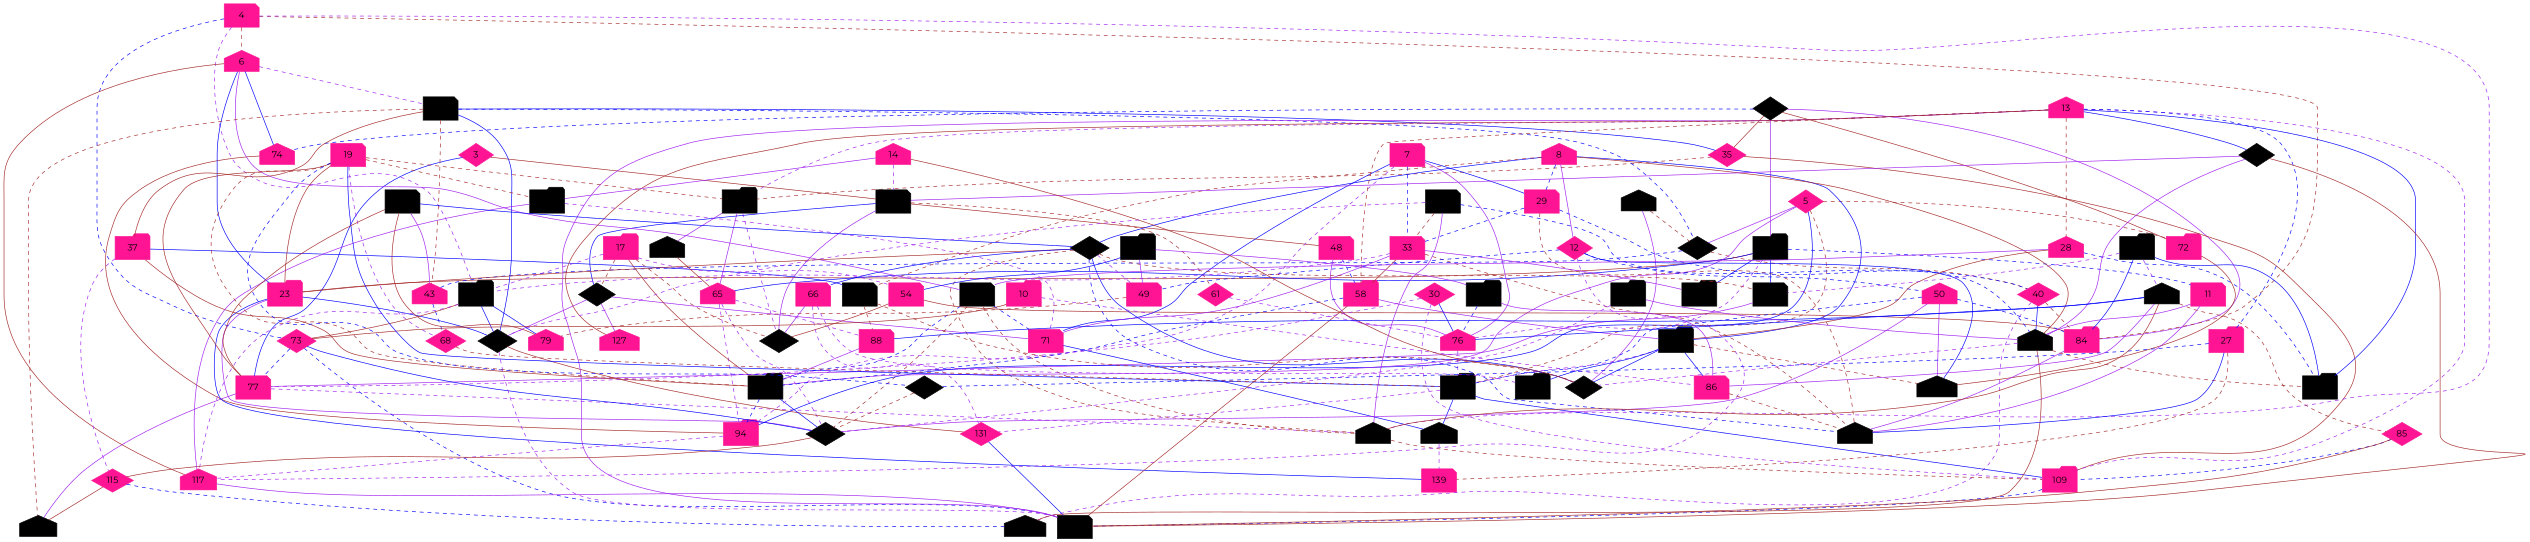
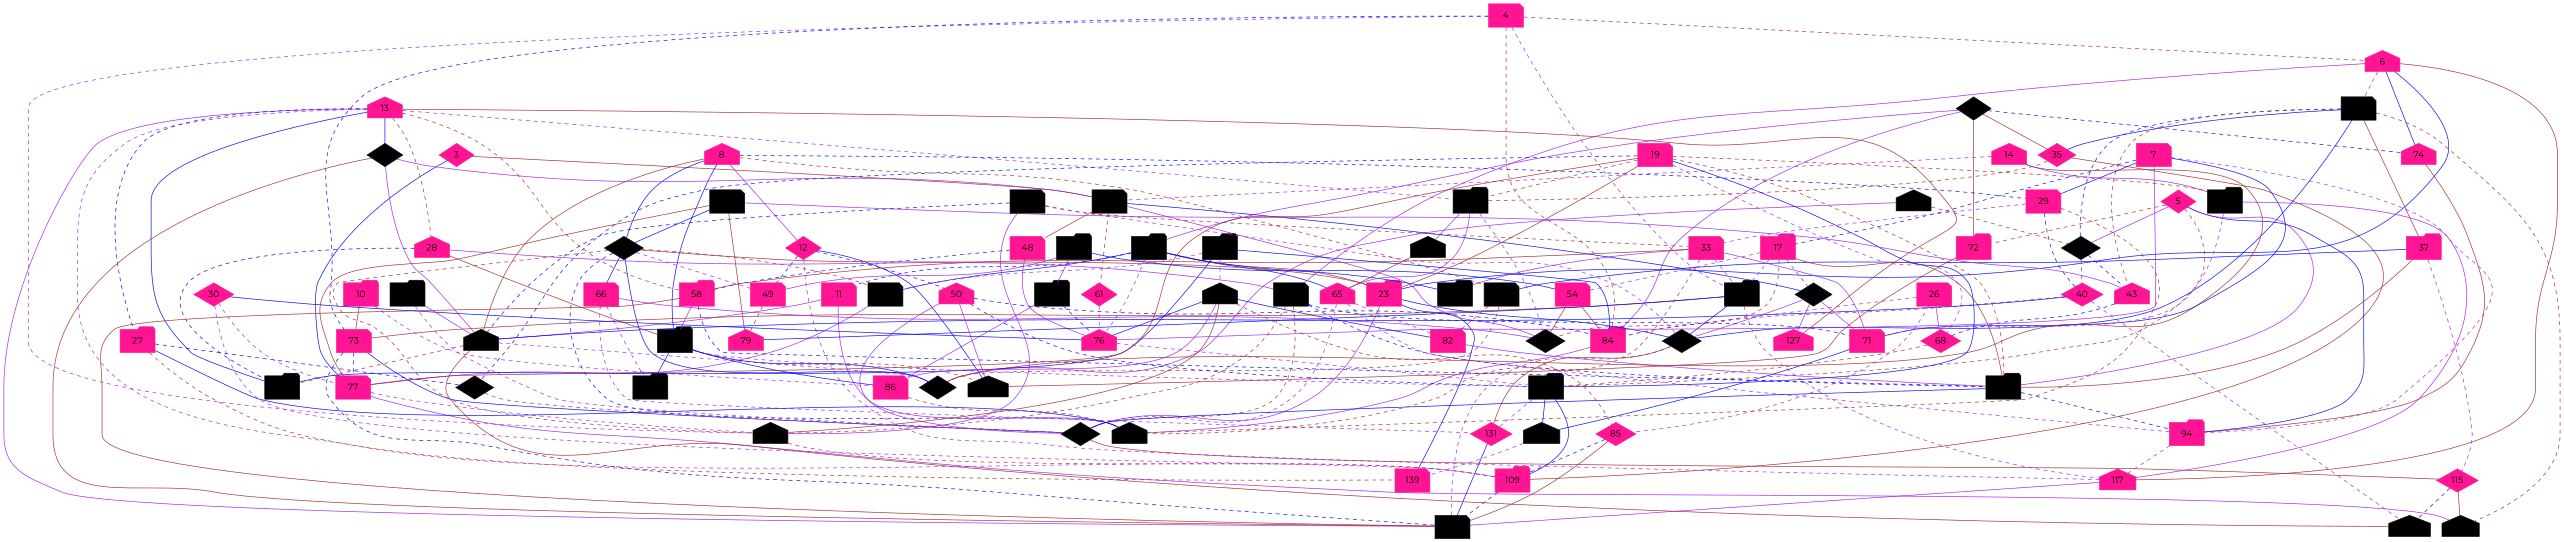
(1407, 198) -> (1967, 205)
(1475, 225) -> (1874, 221)
none -> (1934, 294)
(297, 341) -> (354, 341)
(877, 341) -> (1448, 341)
